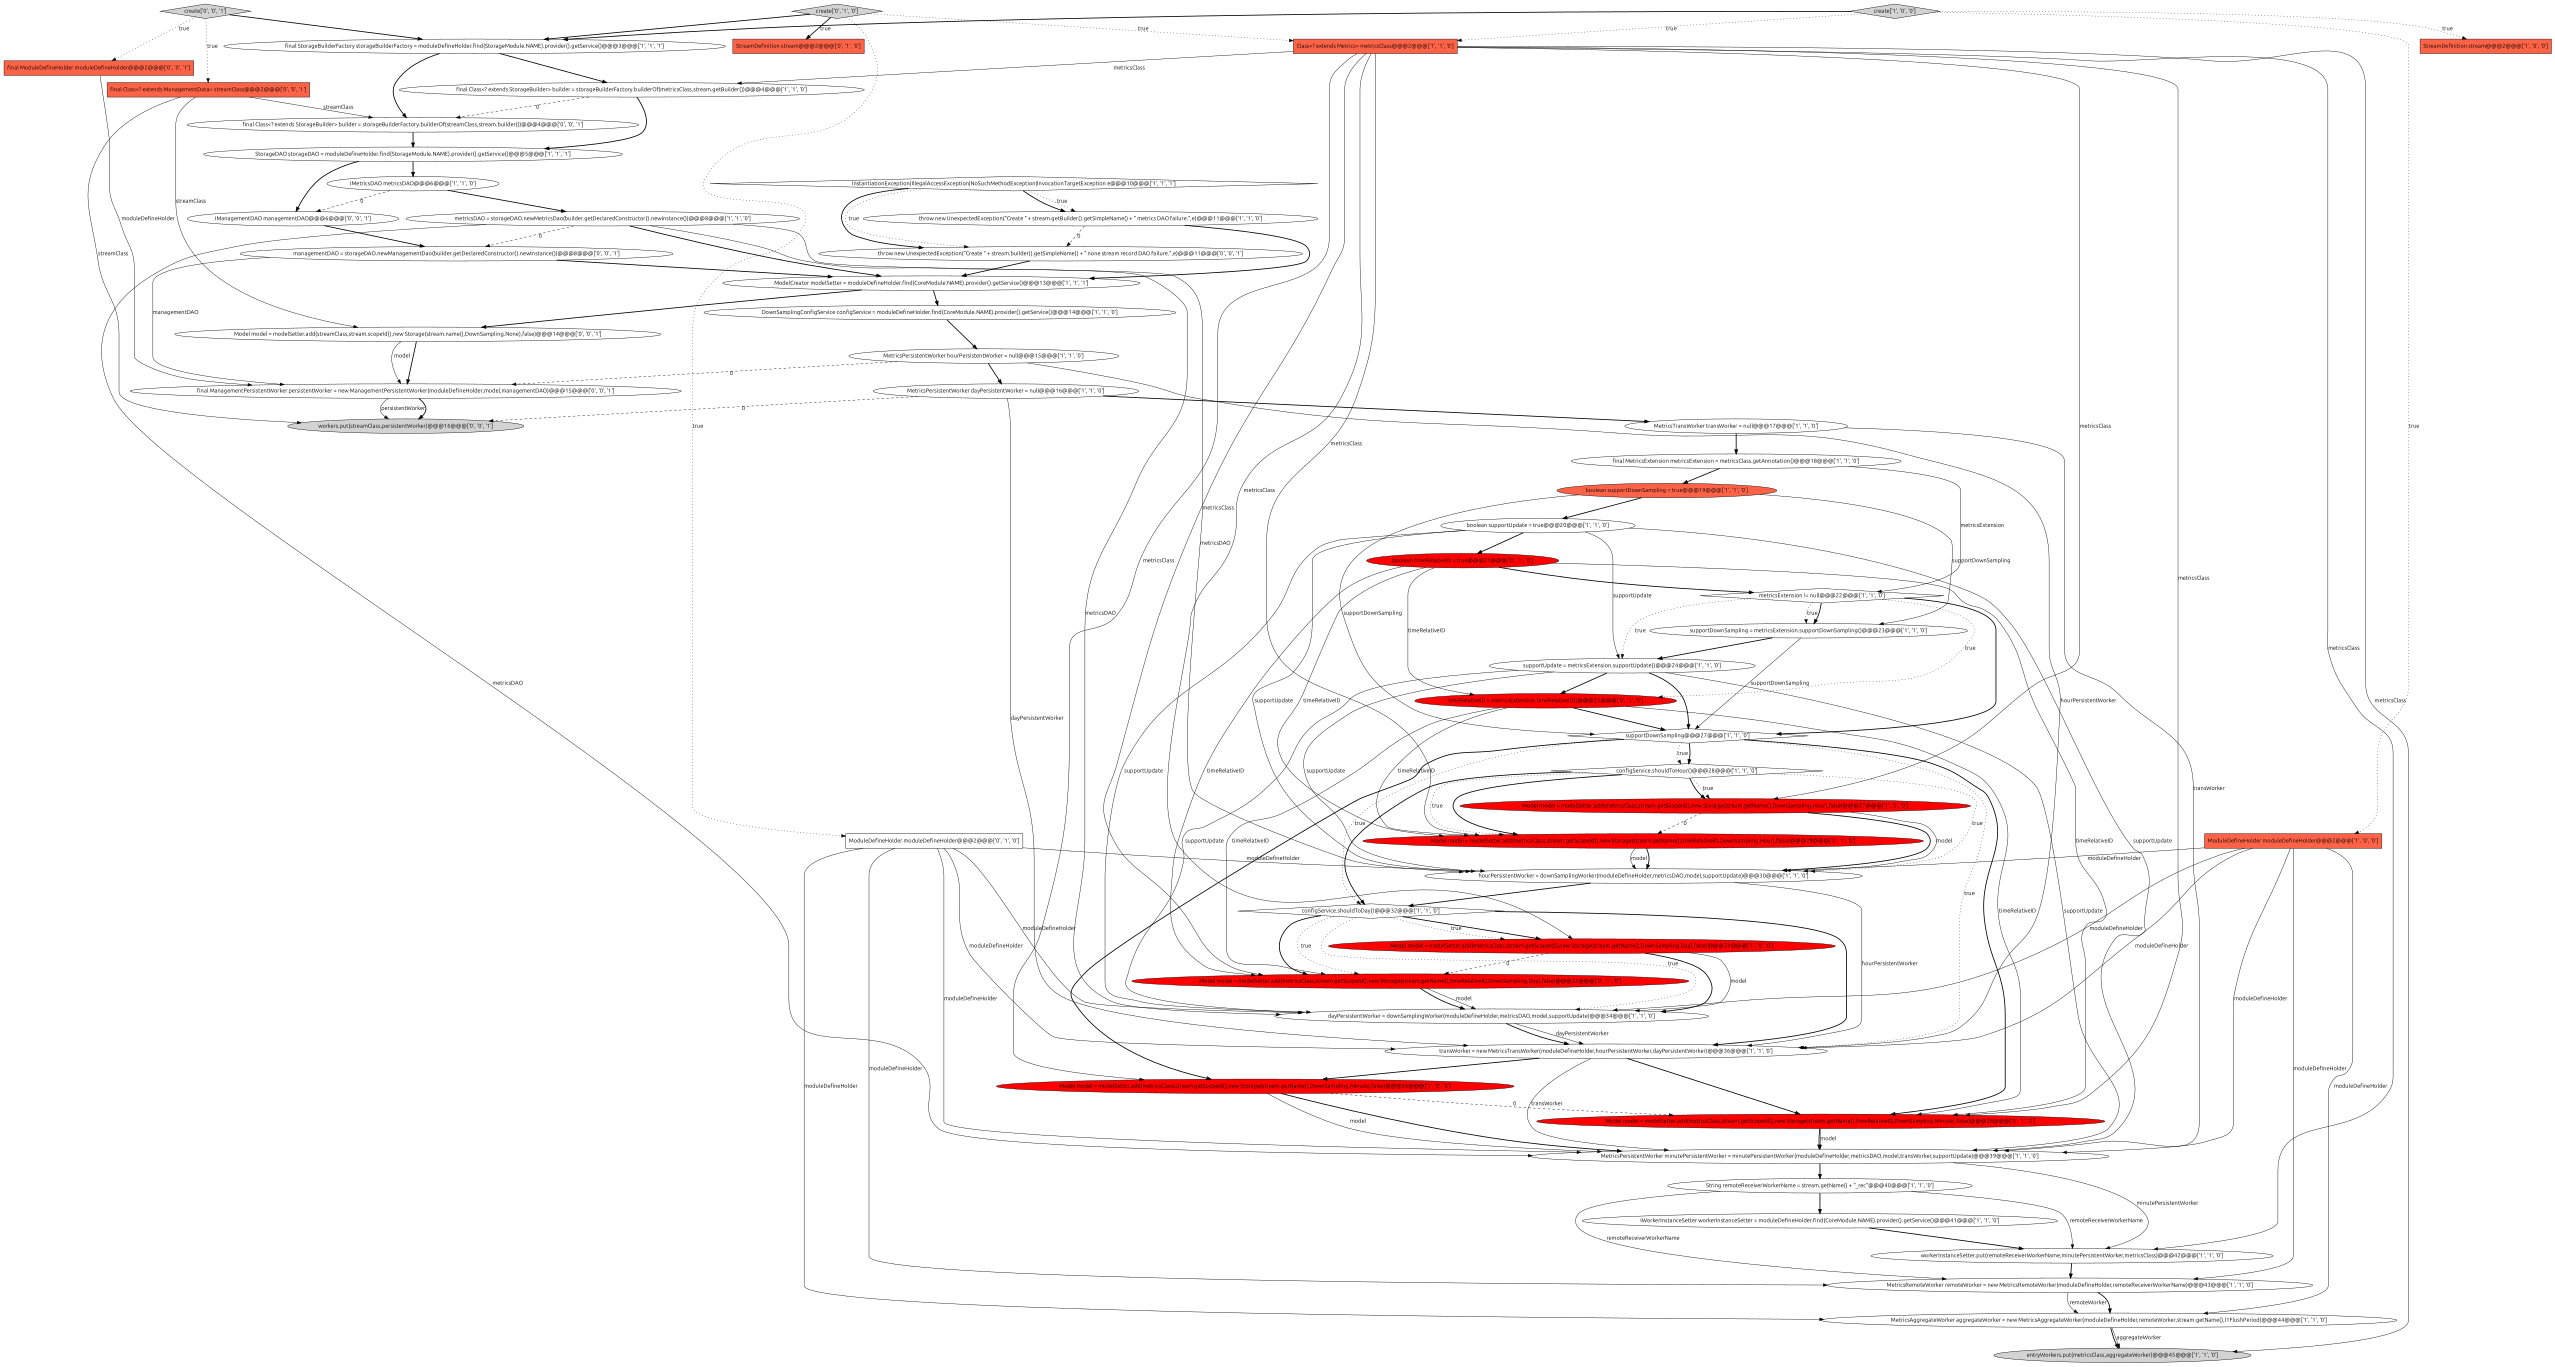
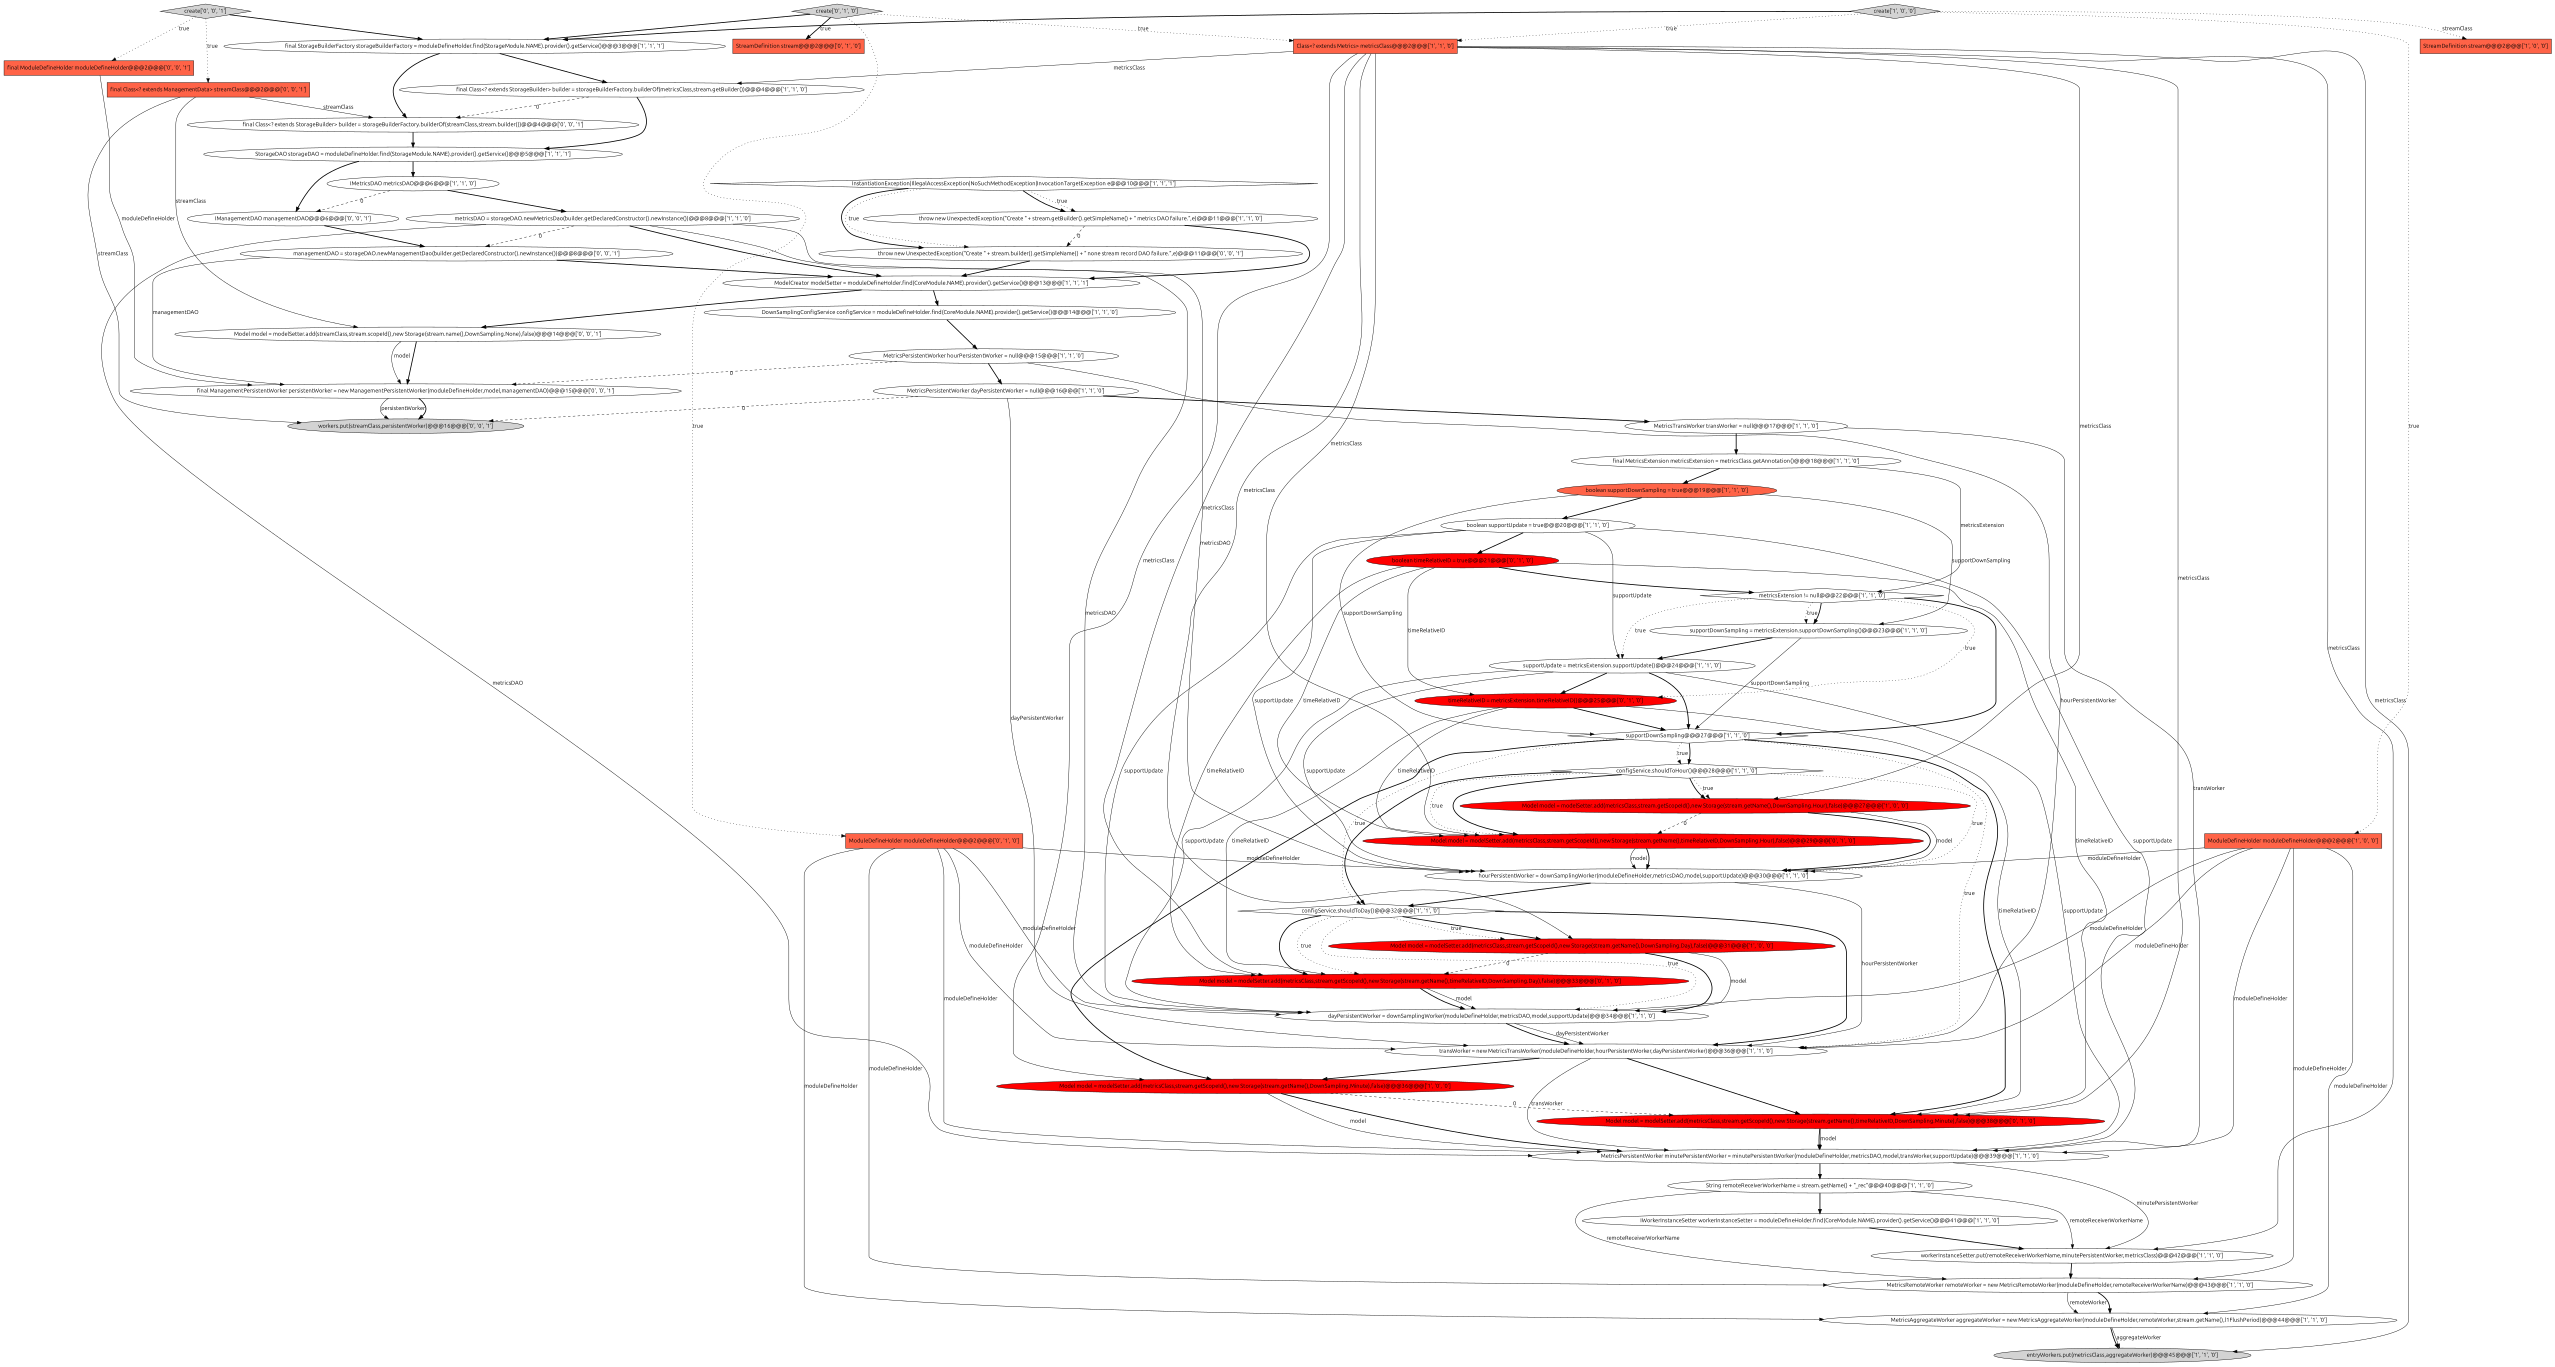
(2448, 29) -> (2458, 29)
(934, 841) -> (934, 841)
